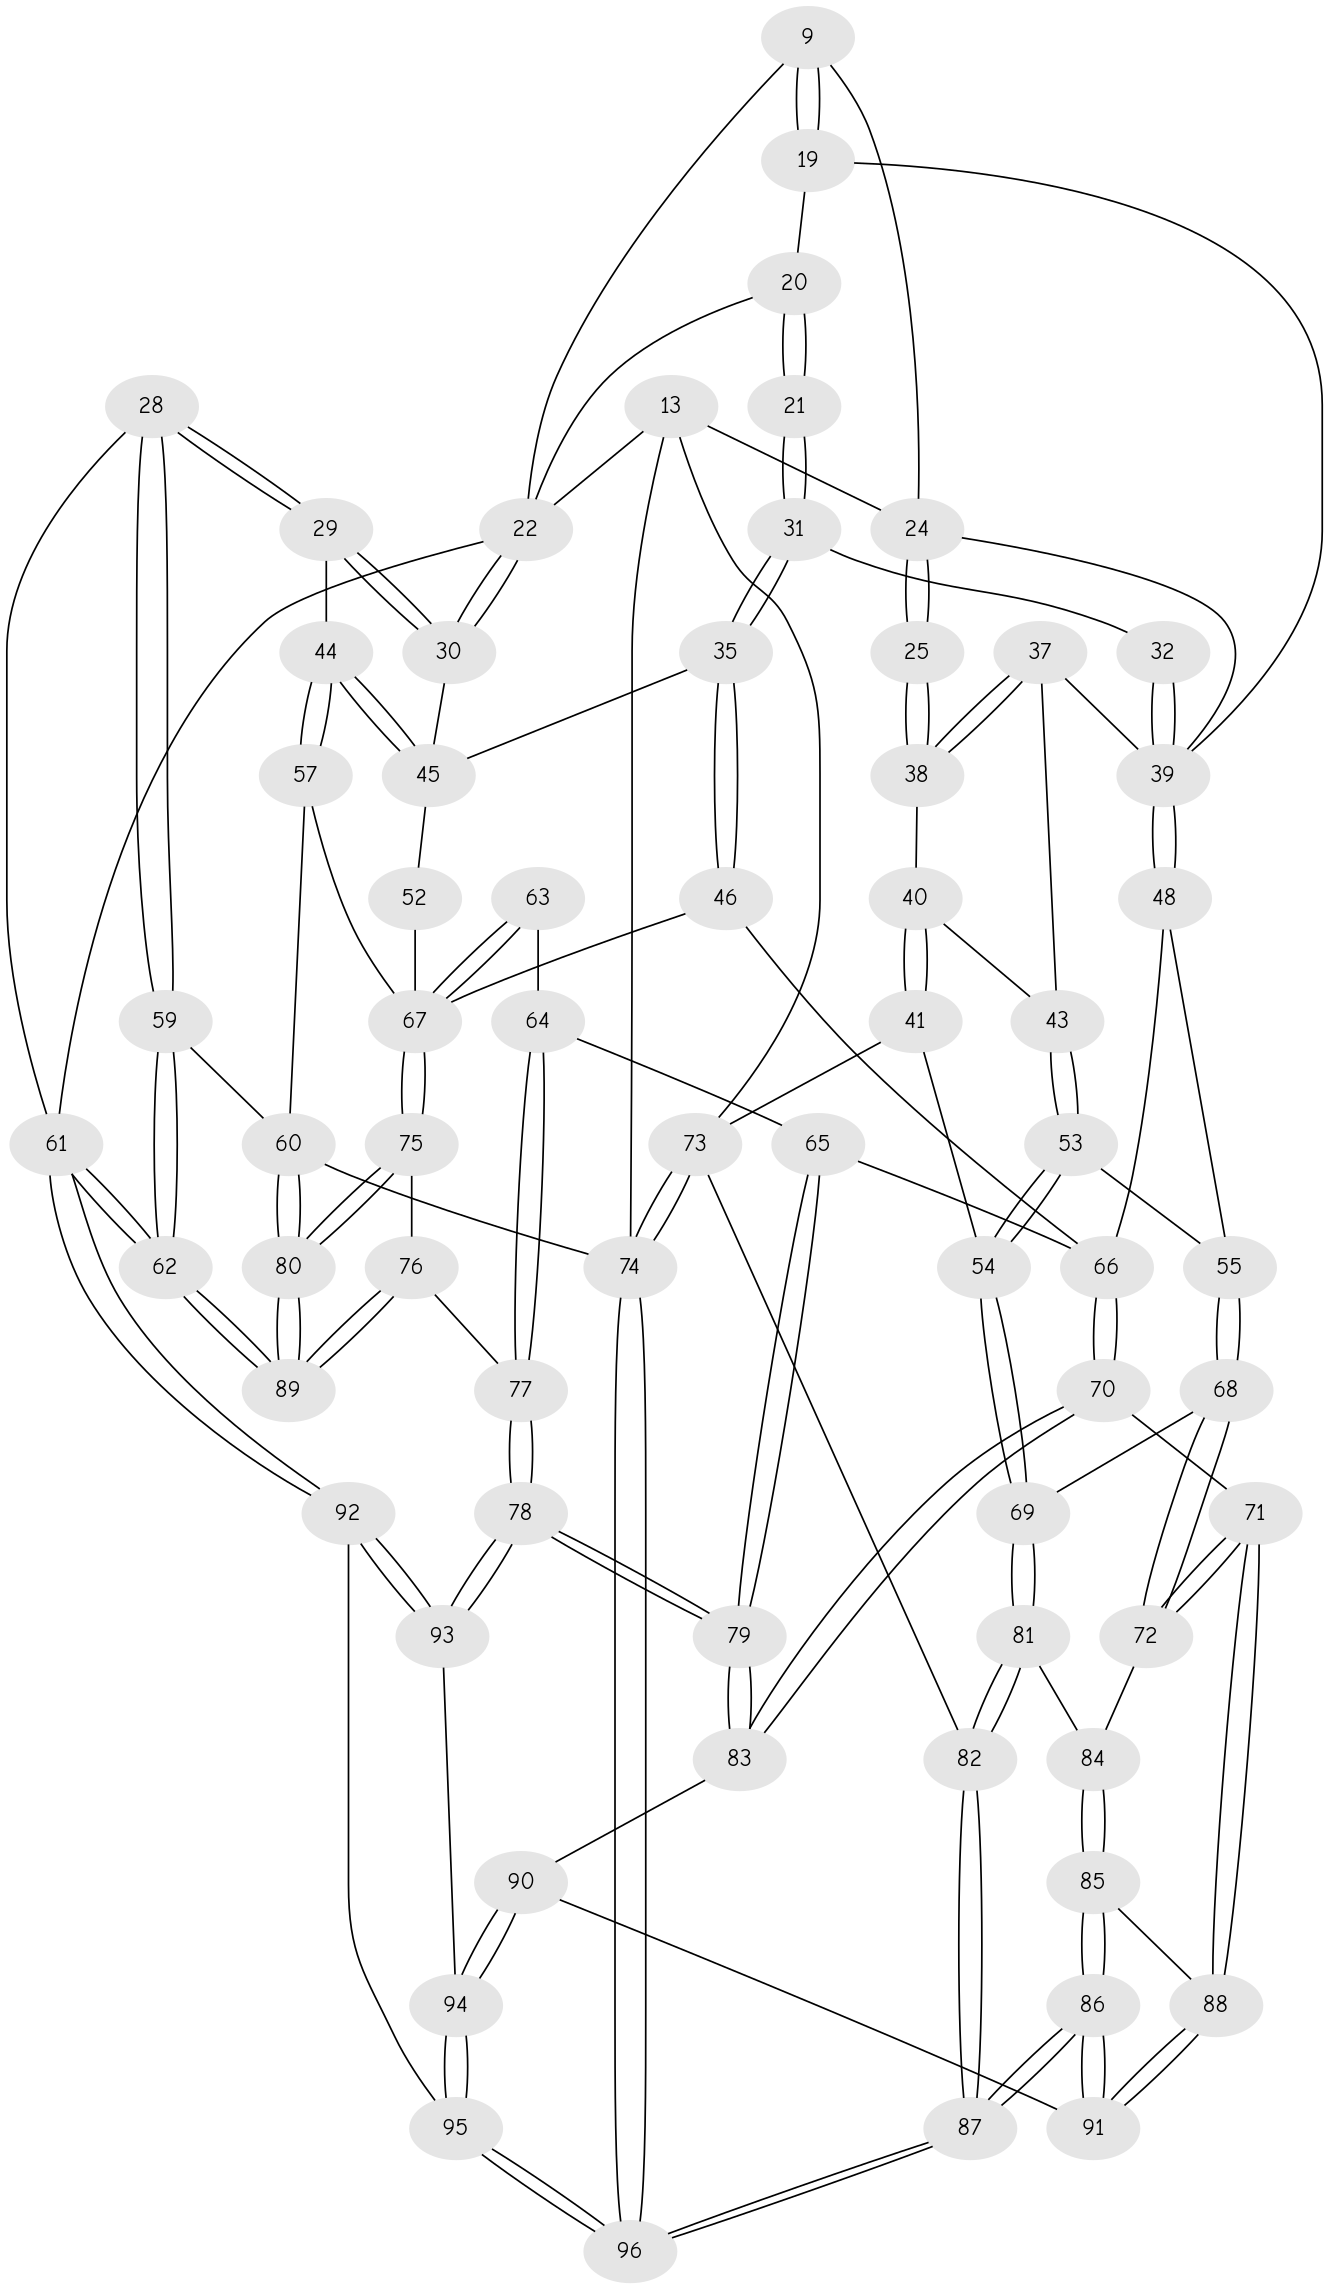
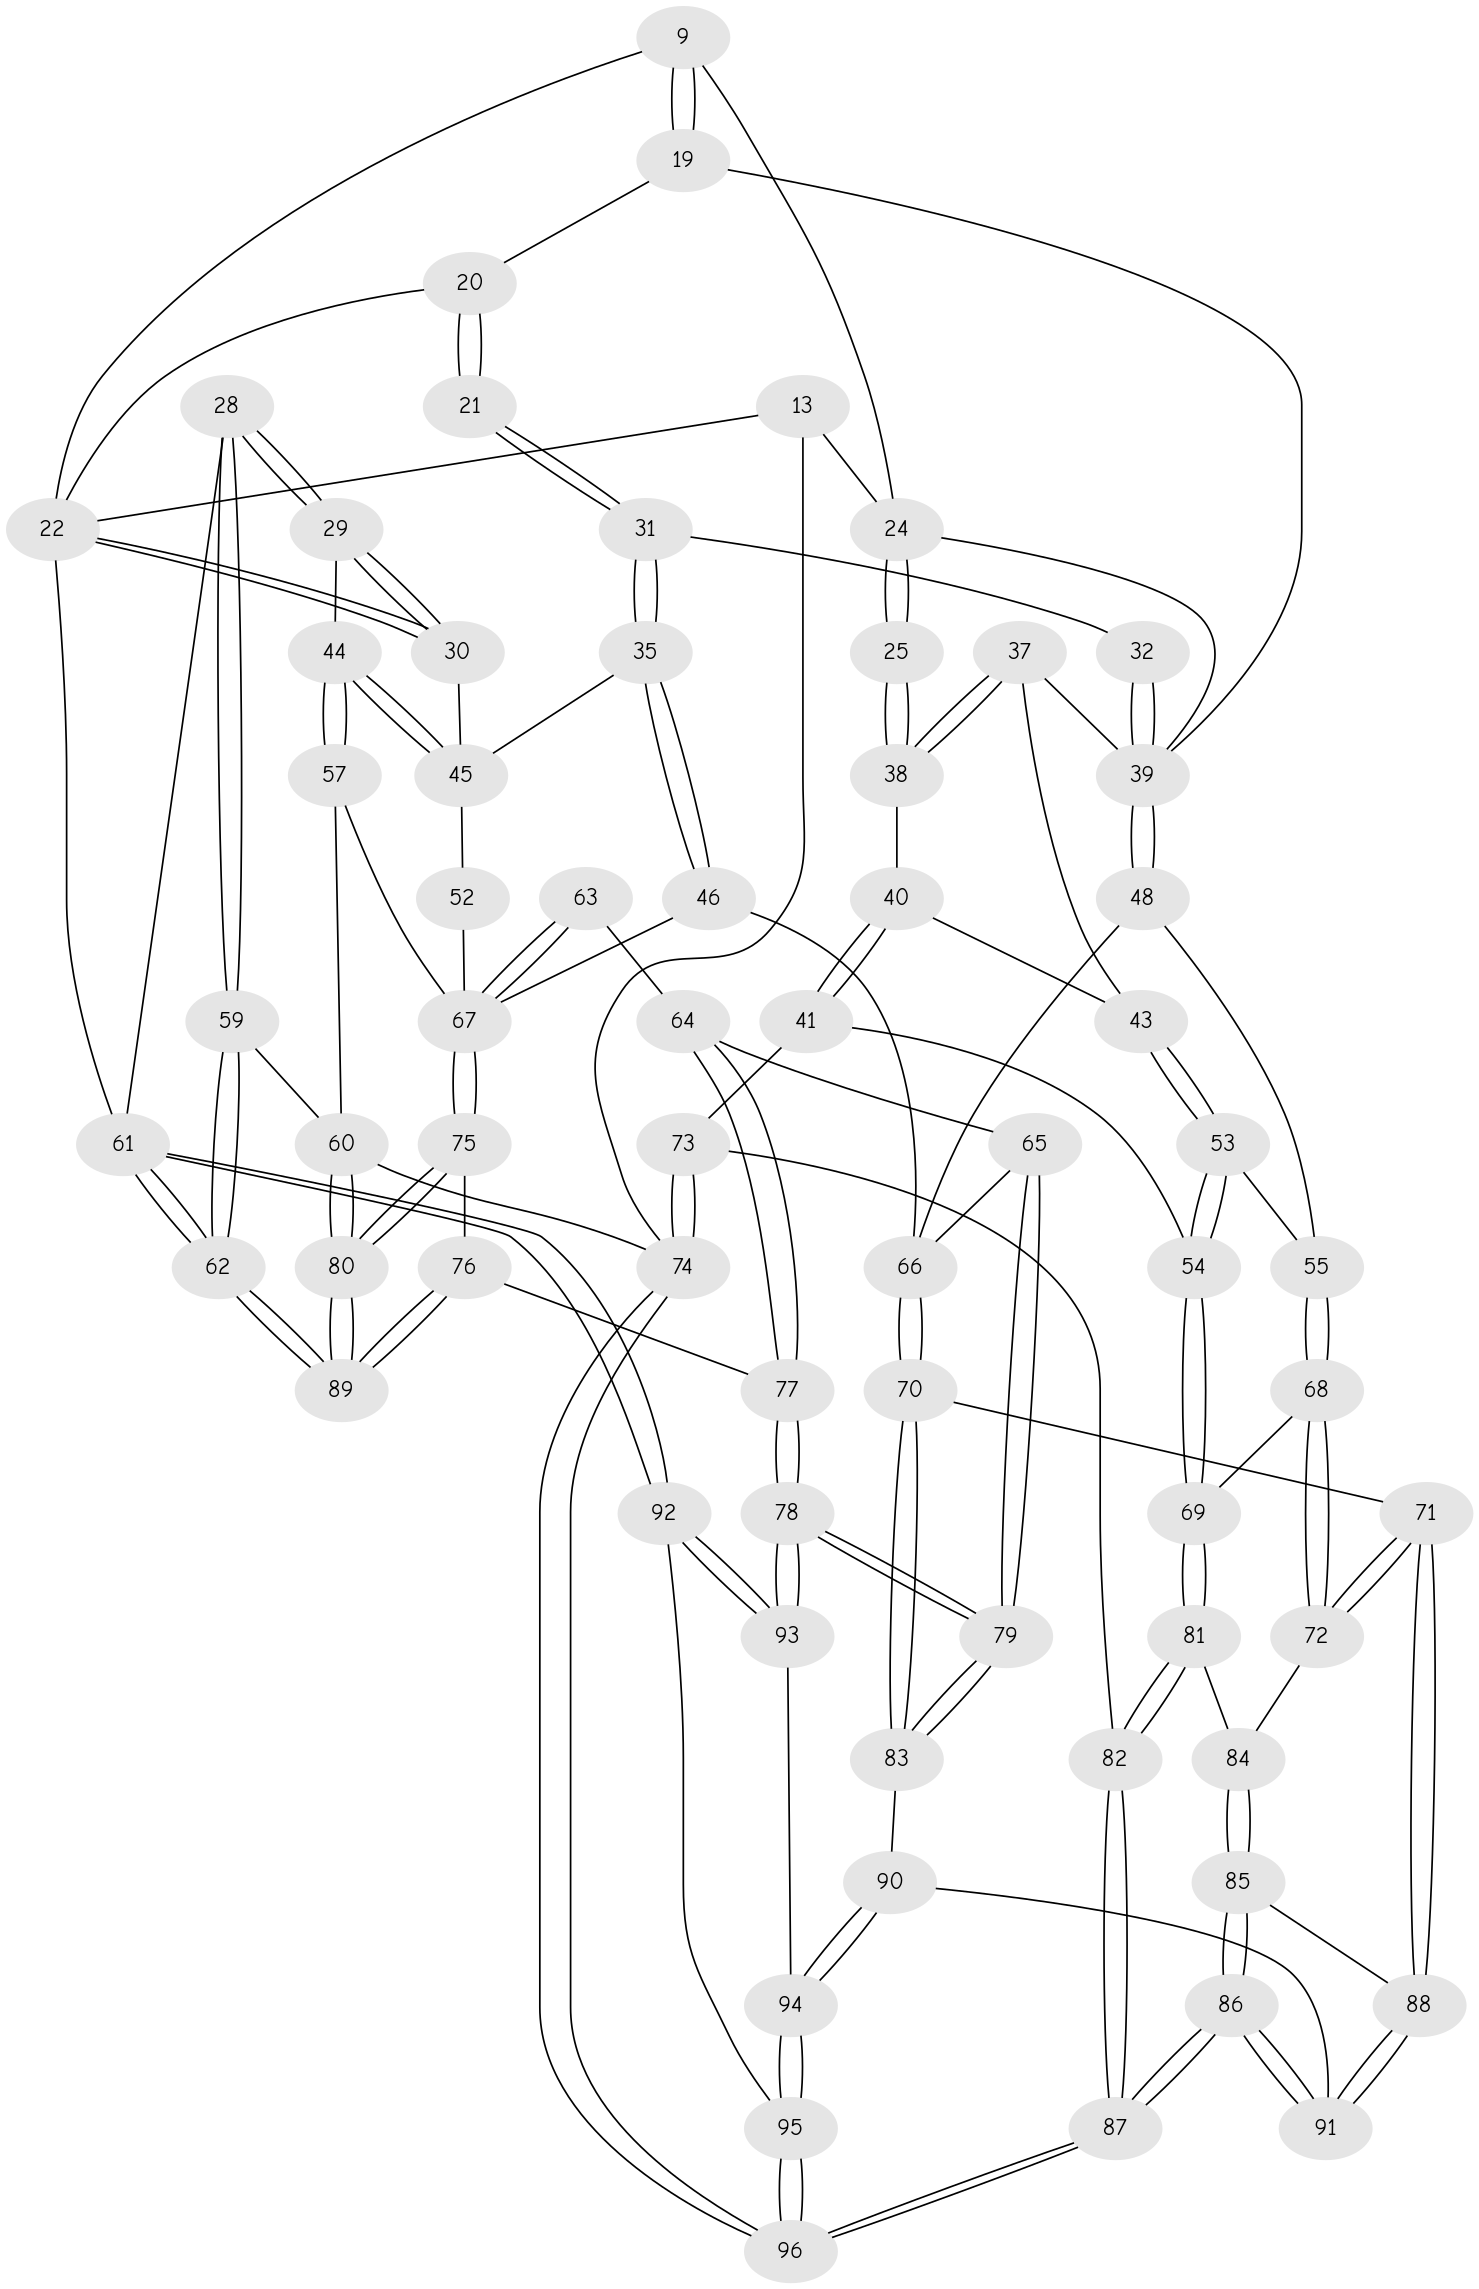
(820, 772) -> none
